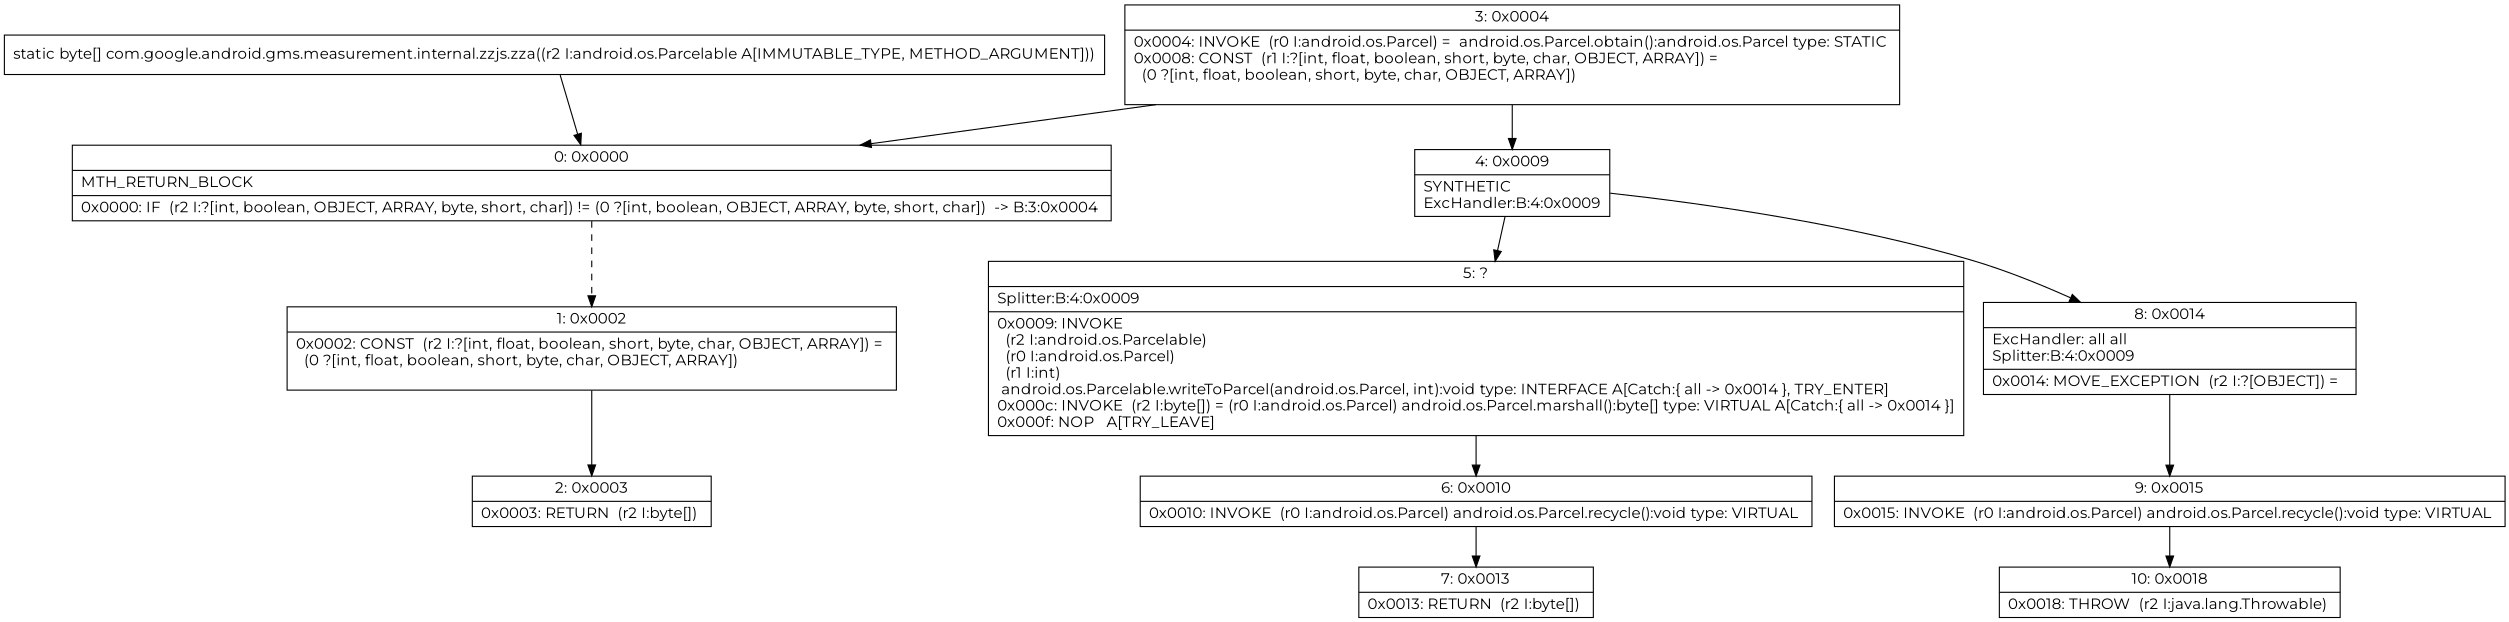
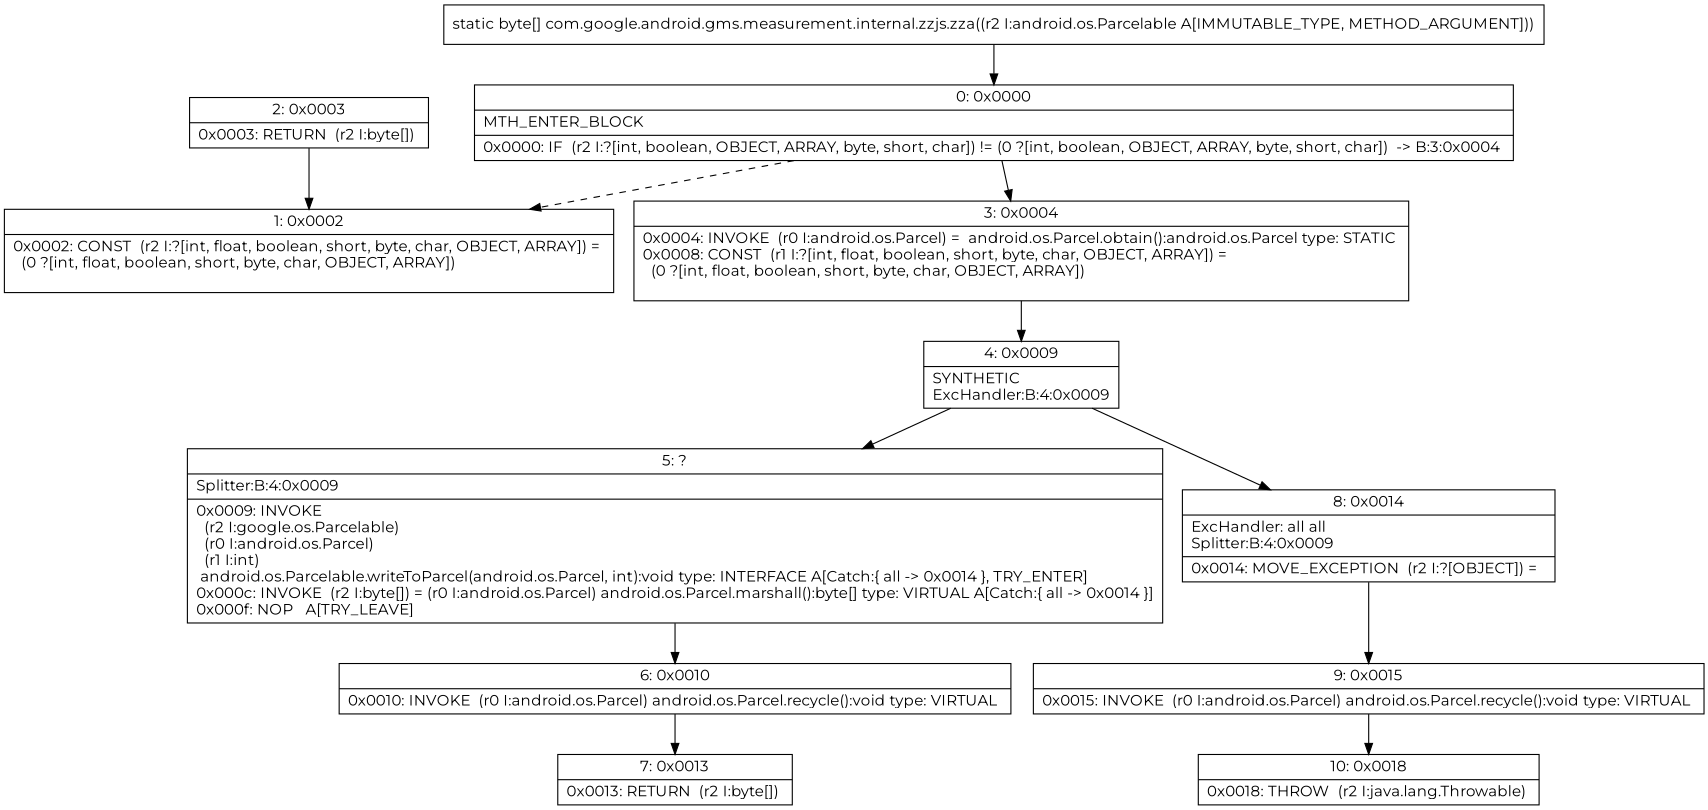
(1014, 124) -> (1005, 175)
(167, 182) -> (564, 122)
(1102, 340) -> (298, 528)
(592, 428) -> (309, 173)
